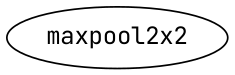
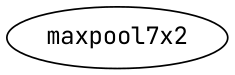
(117, 38) -> (117, 38)
